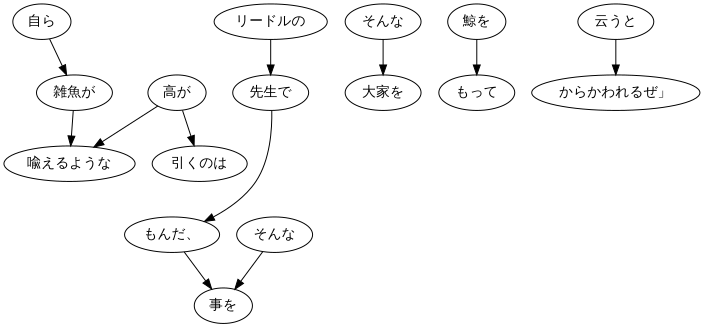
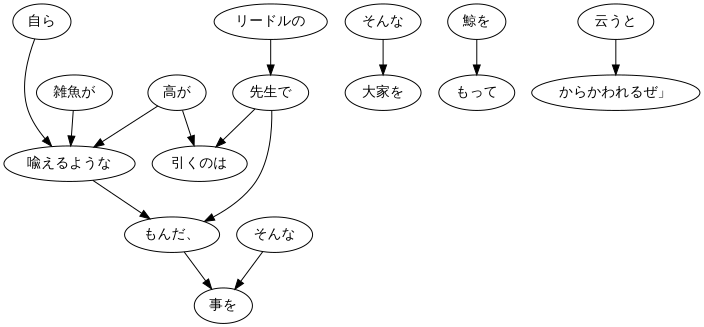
(56, 53) -> (25, 91)
none -> (239, 124)
none -> (117, 197)
